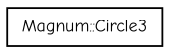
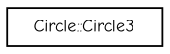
(85, 27) -> (85, 27)
